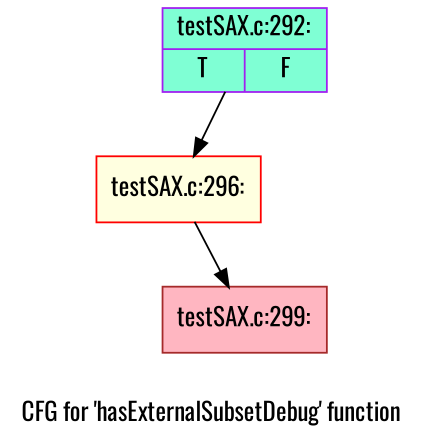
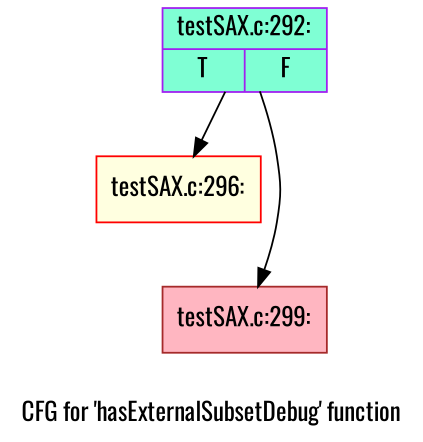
(208, 247) -> (280, 180)
